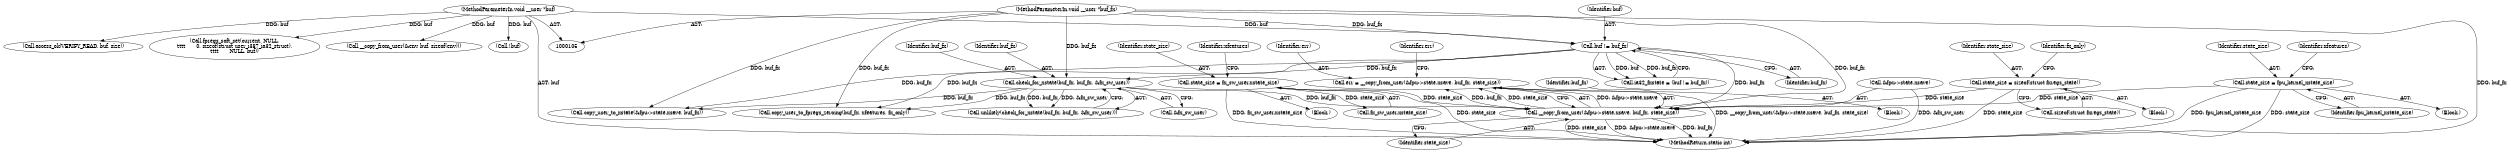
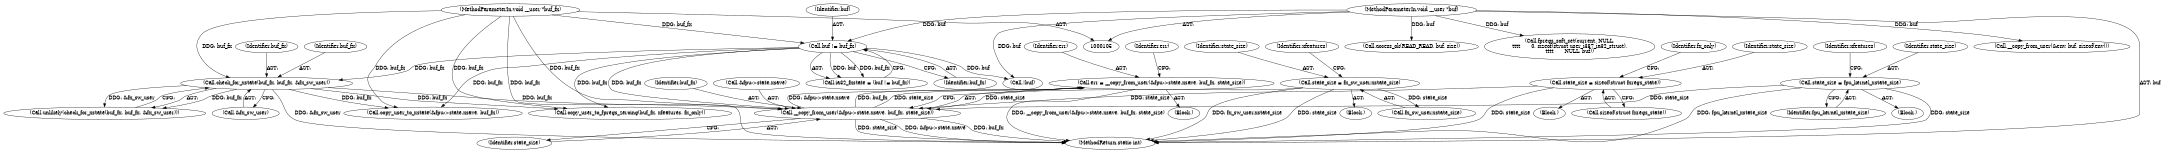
(73, 47) -> (1412, 47)
none -> (937, 59)
(1847, 133) -> (659, 138)
